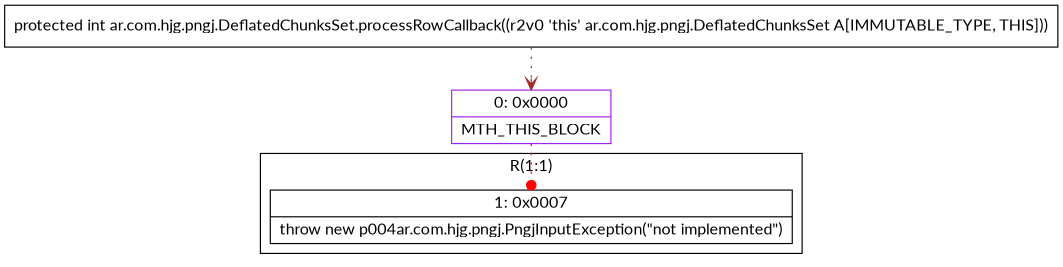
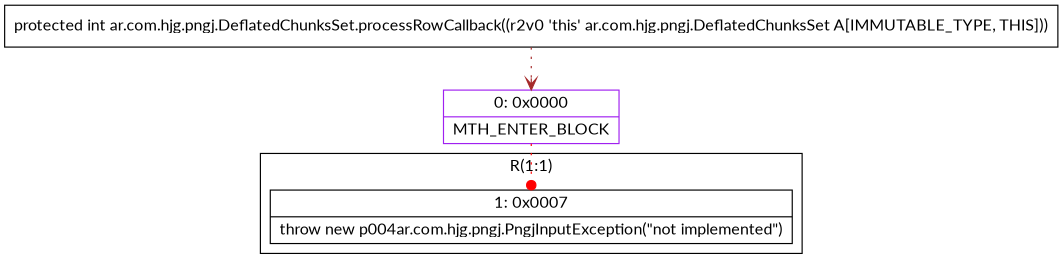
(531, 130) -> (531, 130)
